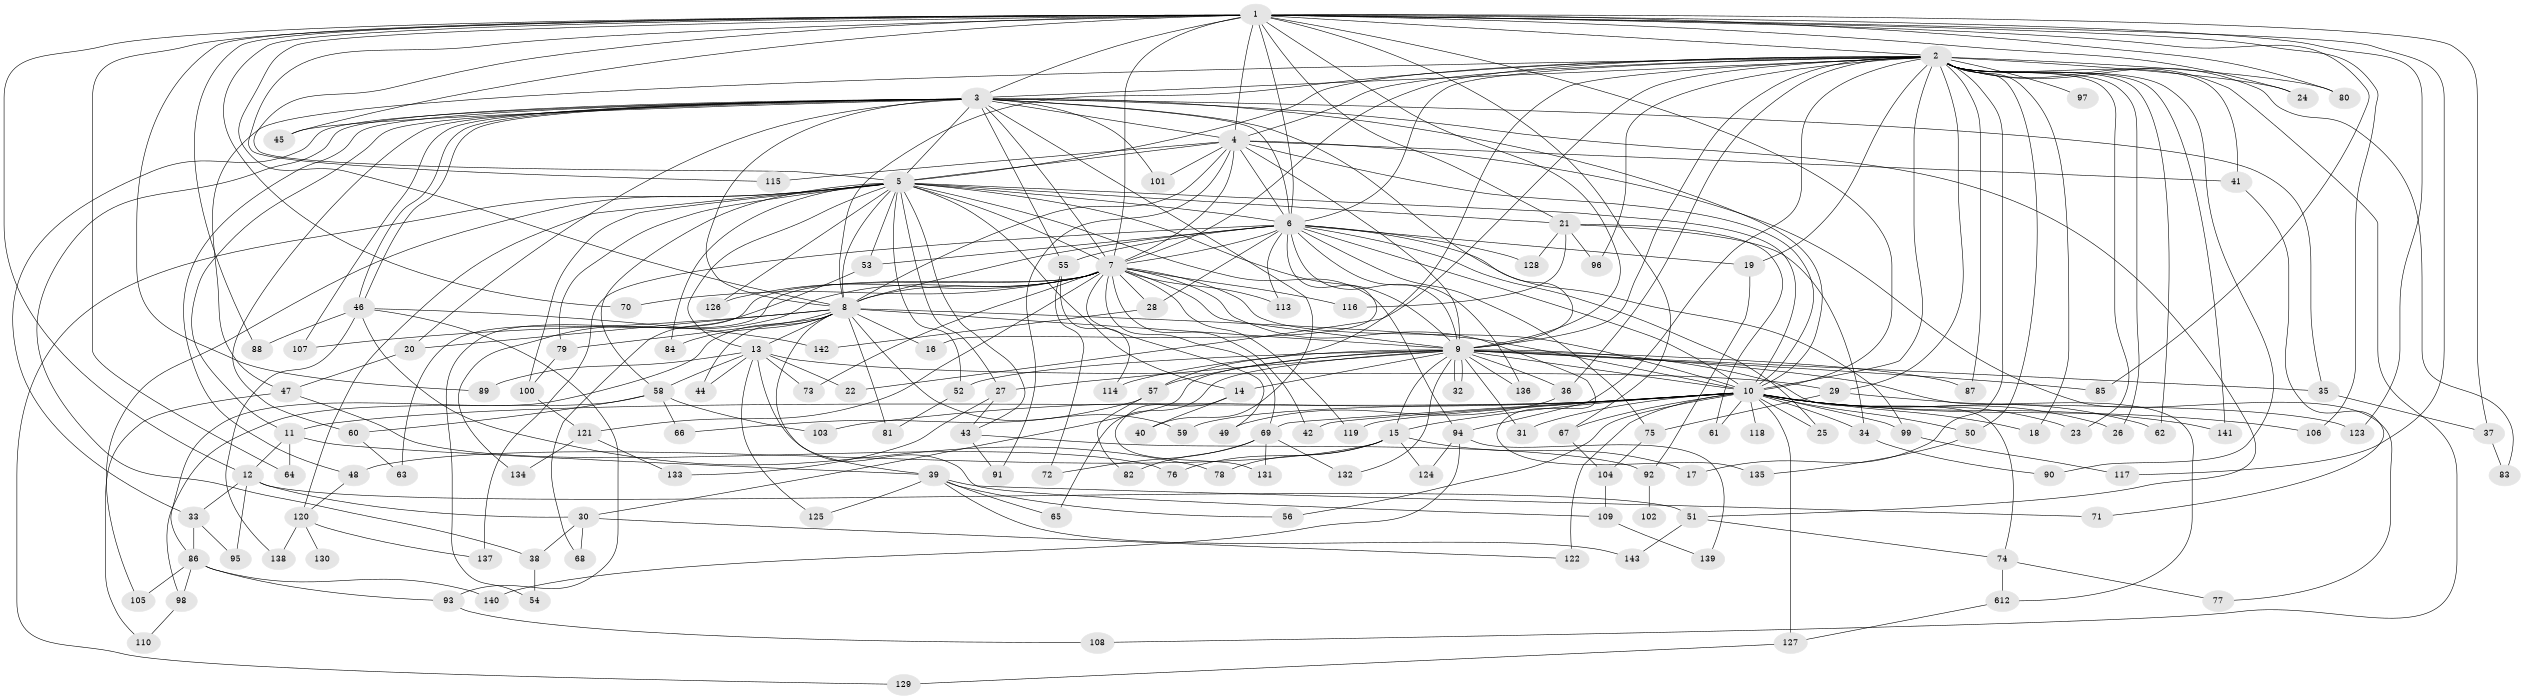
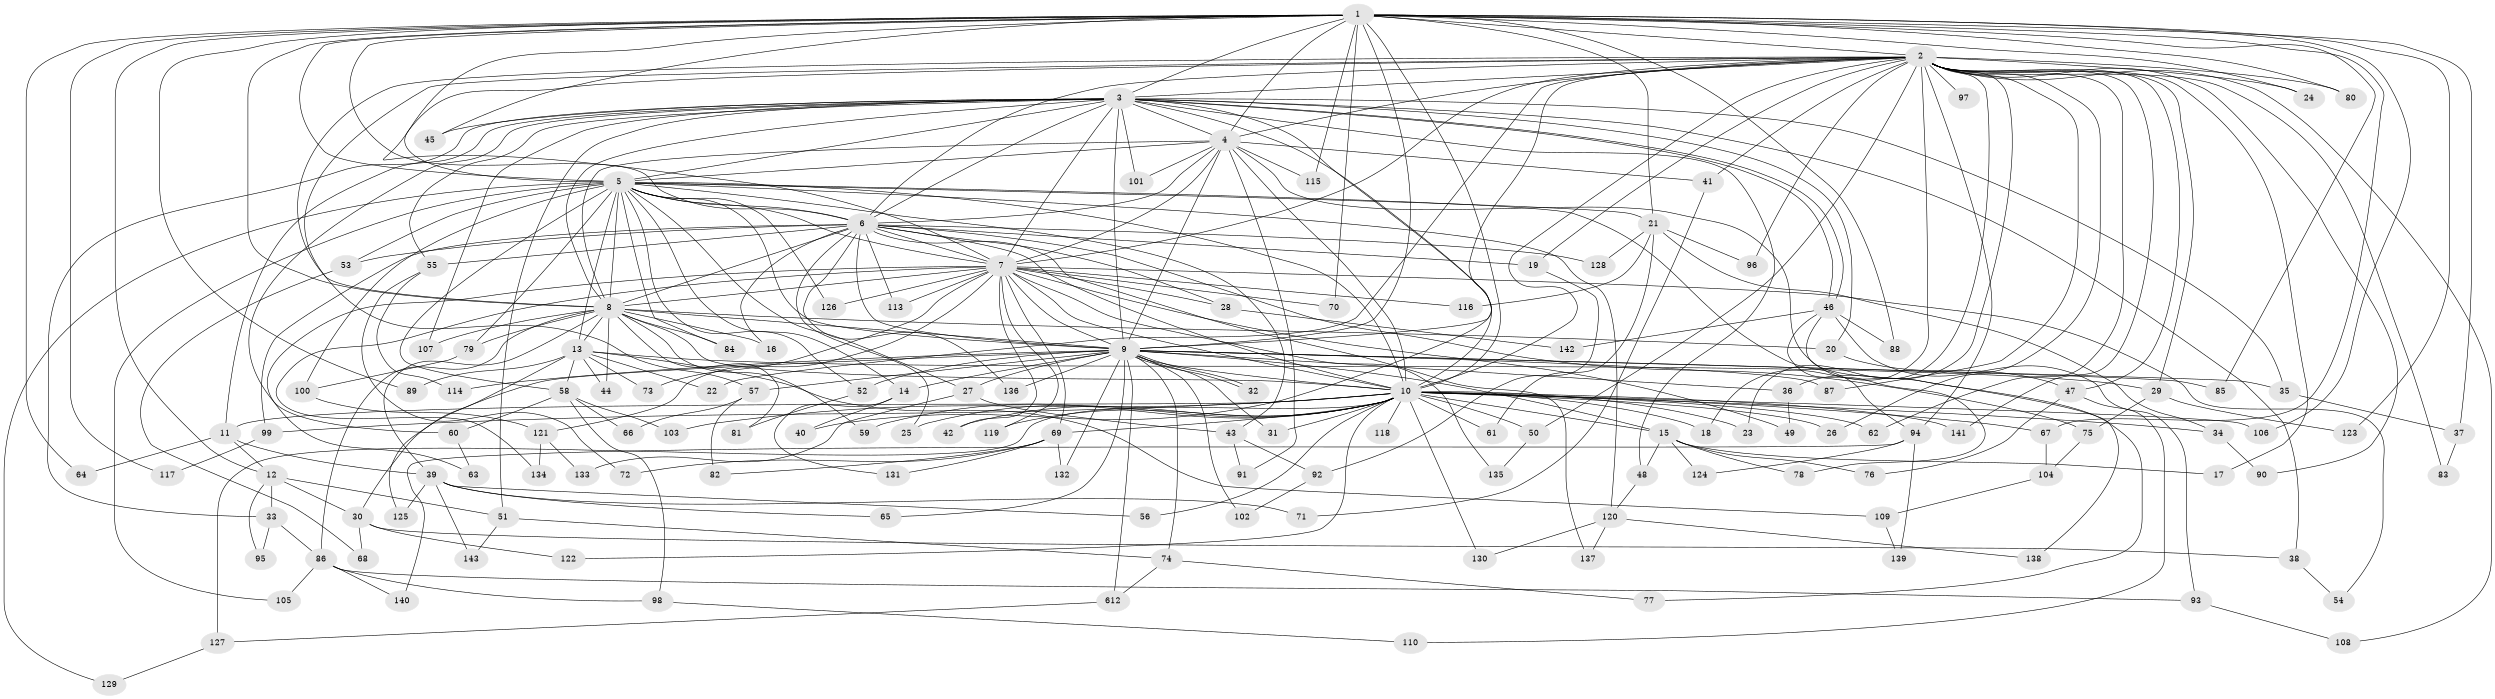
none -> (1207, 427)
none -> (1443, 475)
